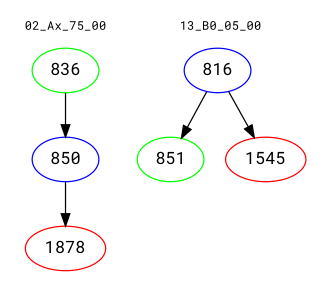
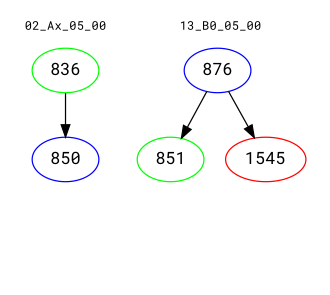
(66, 27) -> (66, 27)
(218, 70) -> (218, 70)
(66, 248) -> none
